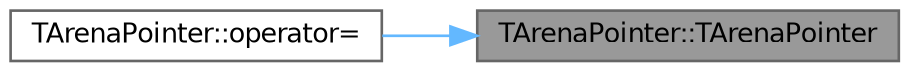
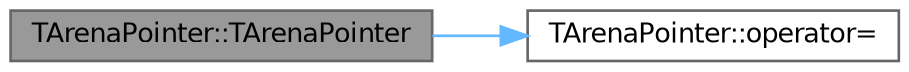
(416, 36) -> (466, 36)
